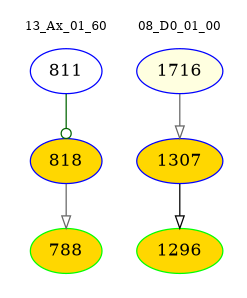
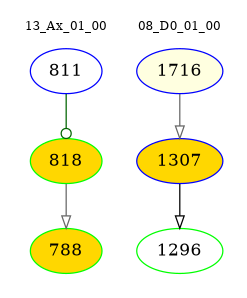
(66, 27) -> (66, 27)
(66, 161) -> (66, 161)
(180, 251) -> (180, 251)
